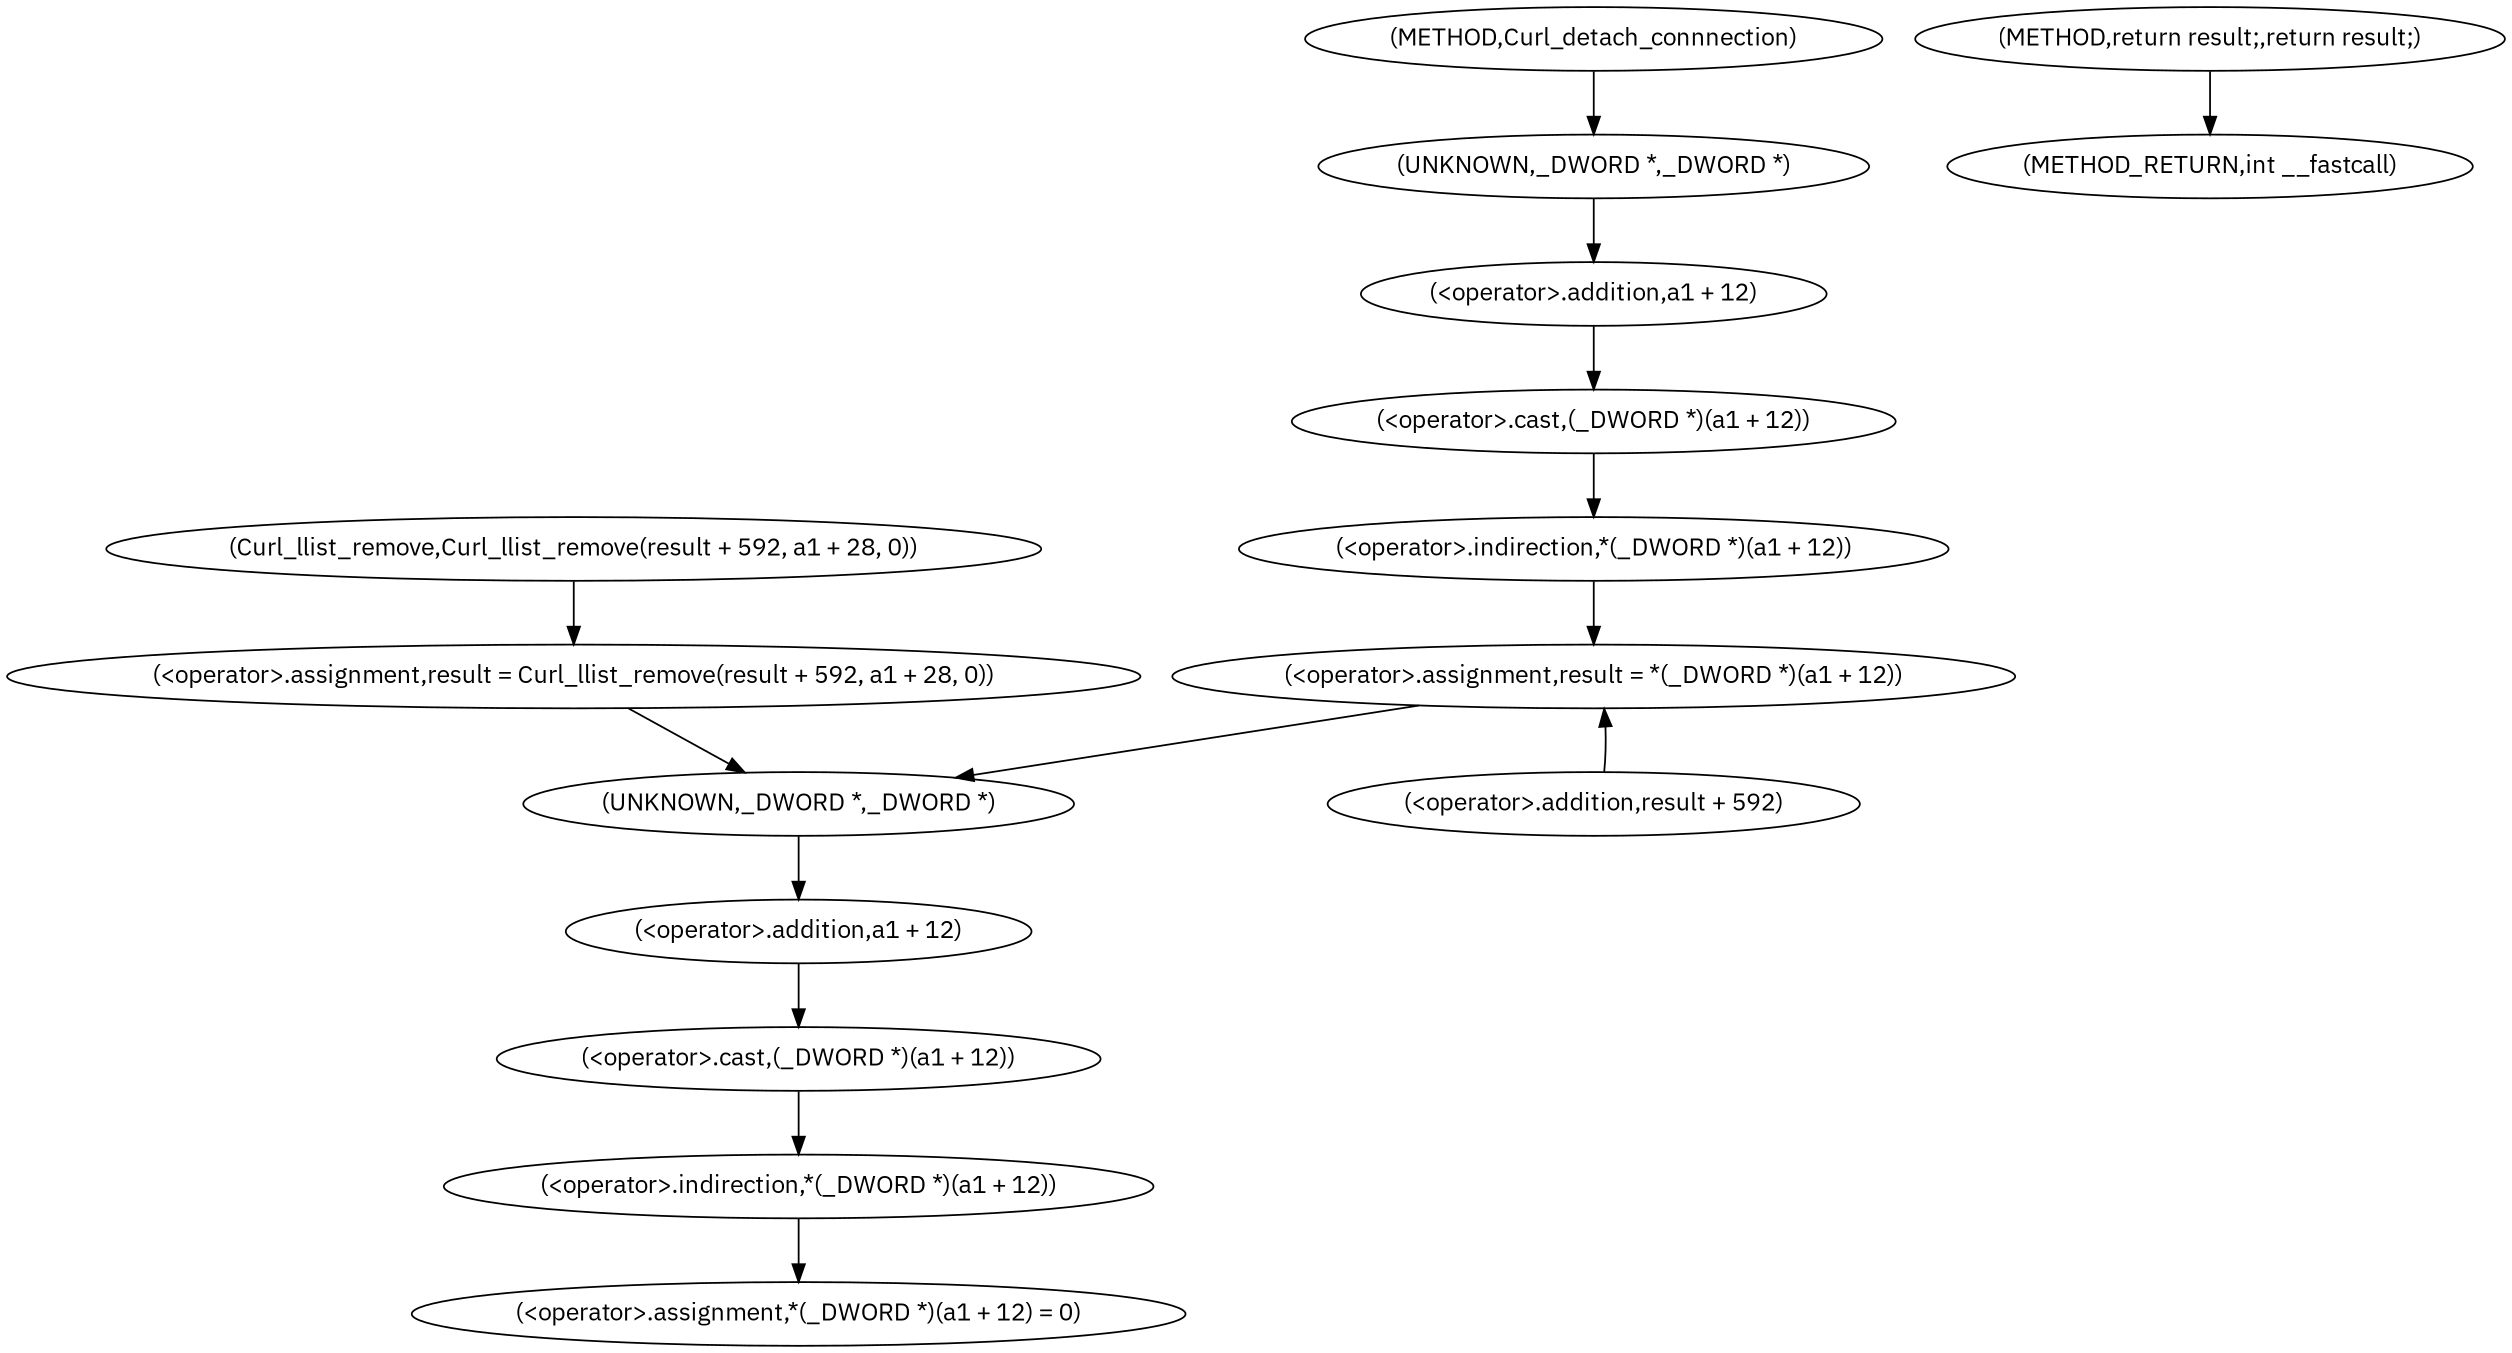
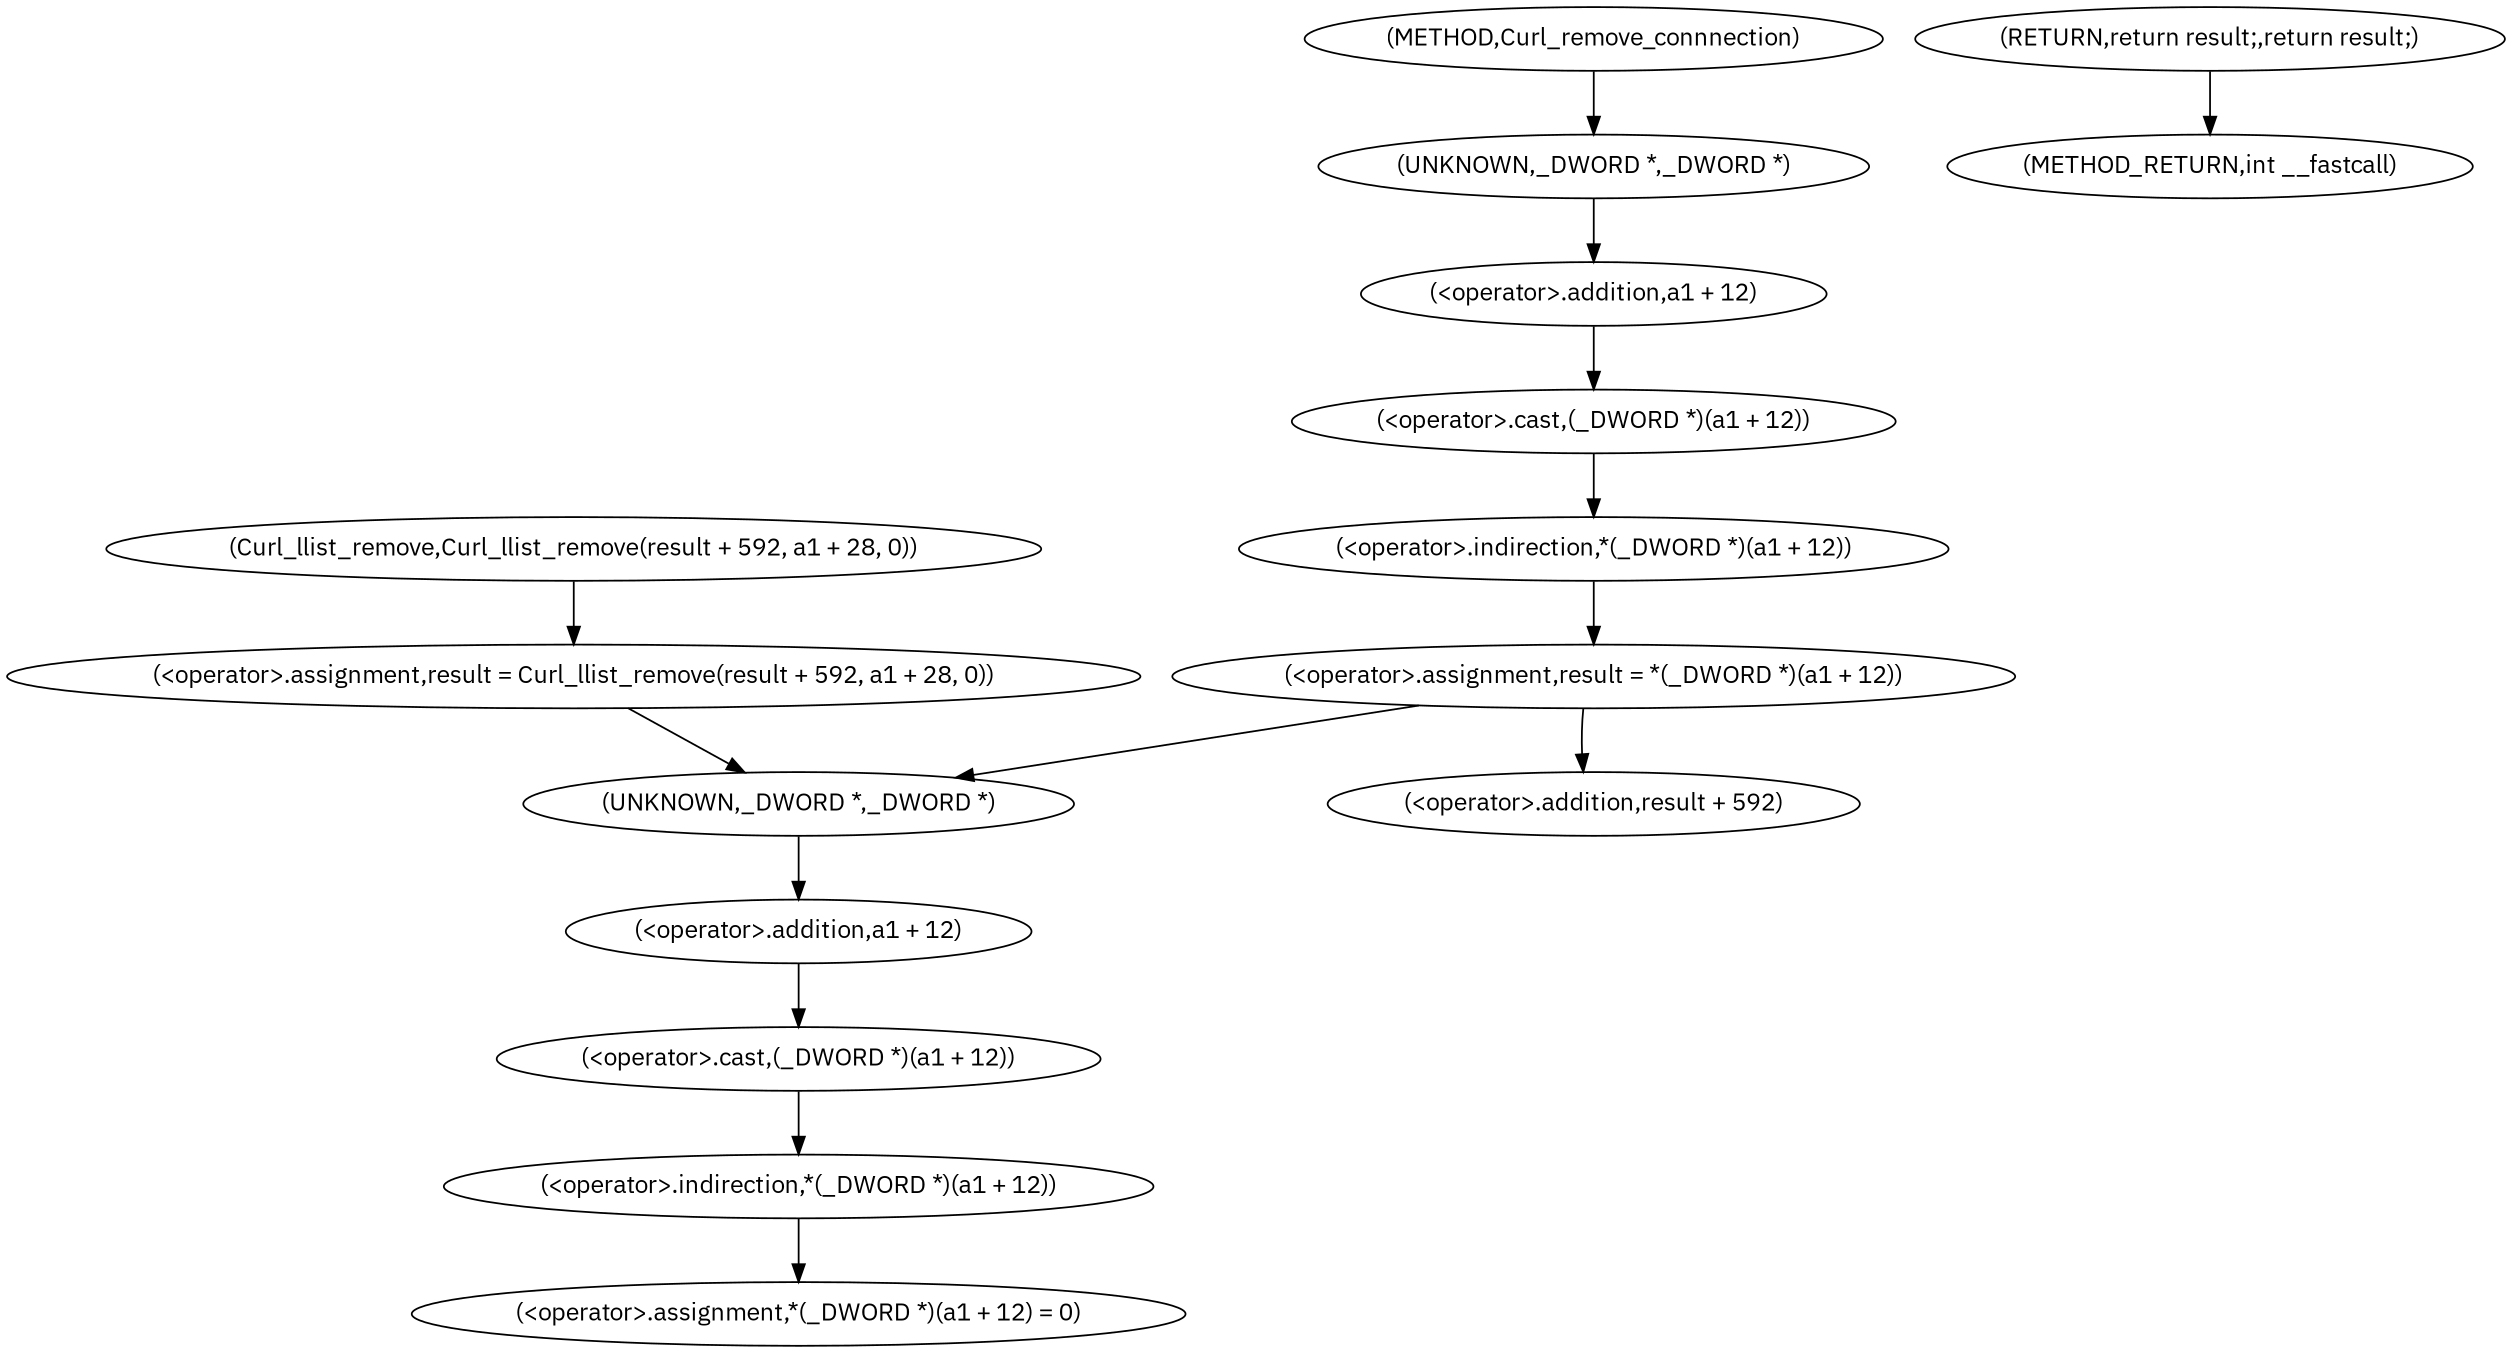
(1594, 39) -> (1594, 39)
(2210, 39) -> (2210, 39)
(1606, 749) -> (1582, 732)
